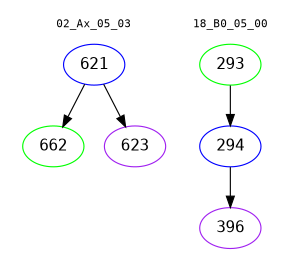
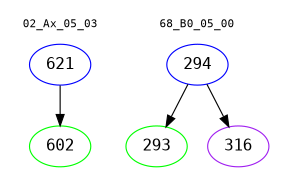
(231, 24) -> (197, 24)
(230, 100) -> (180, 100)
(53, 146) -> (60, 146)
(135, 146) -> none
(230, 228) -> (238, 146)
